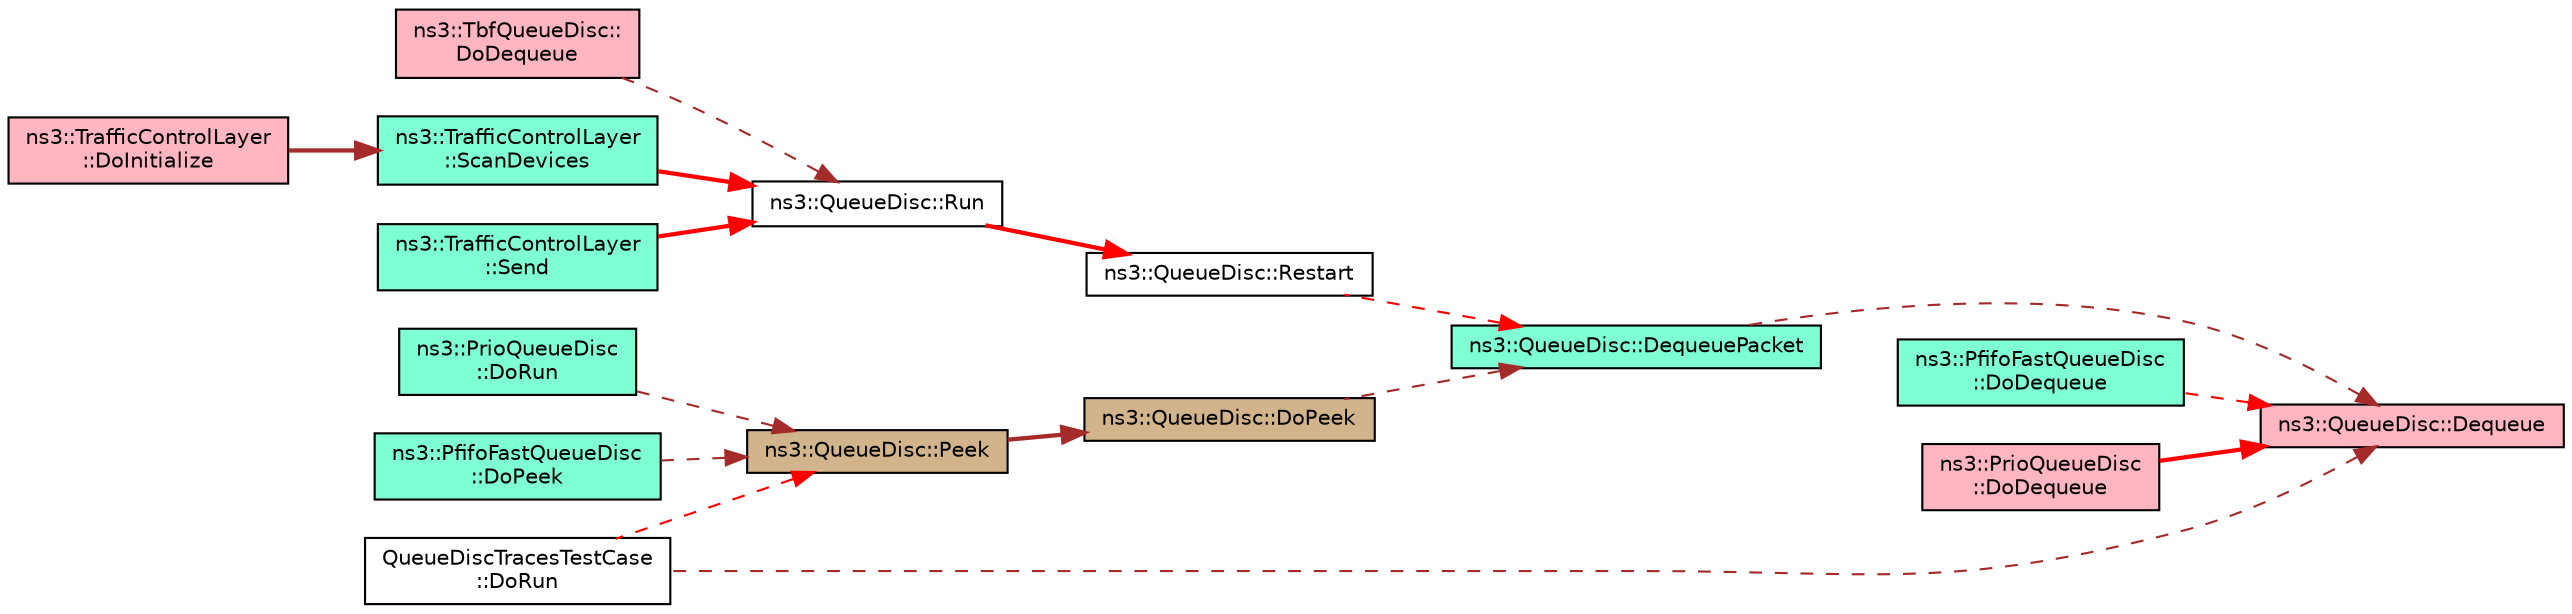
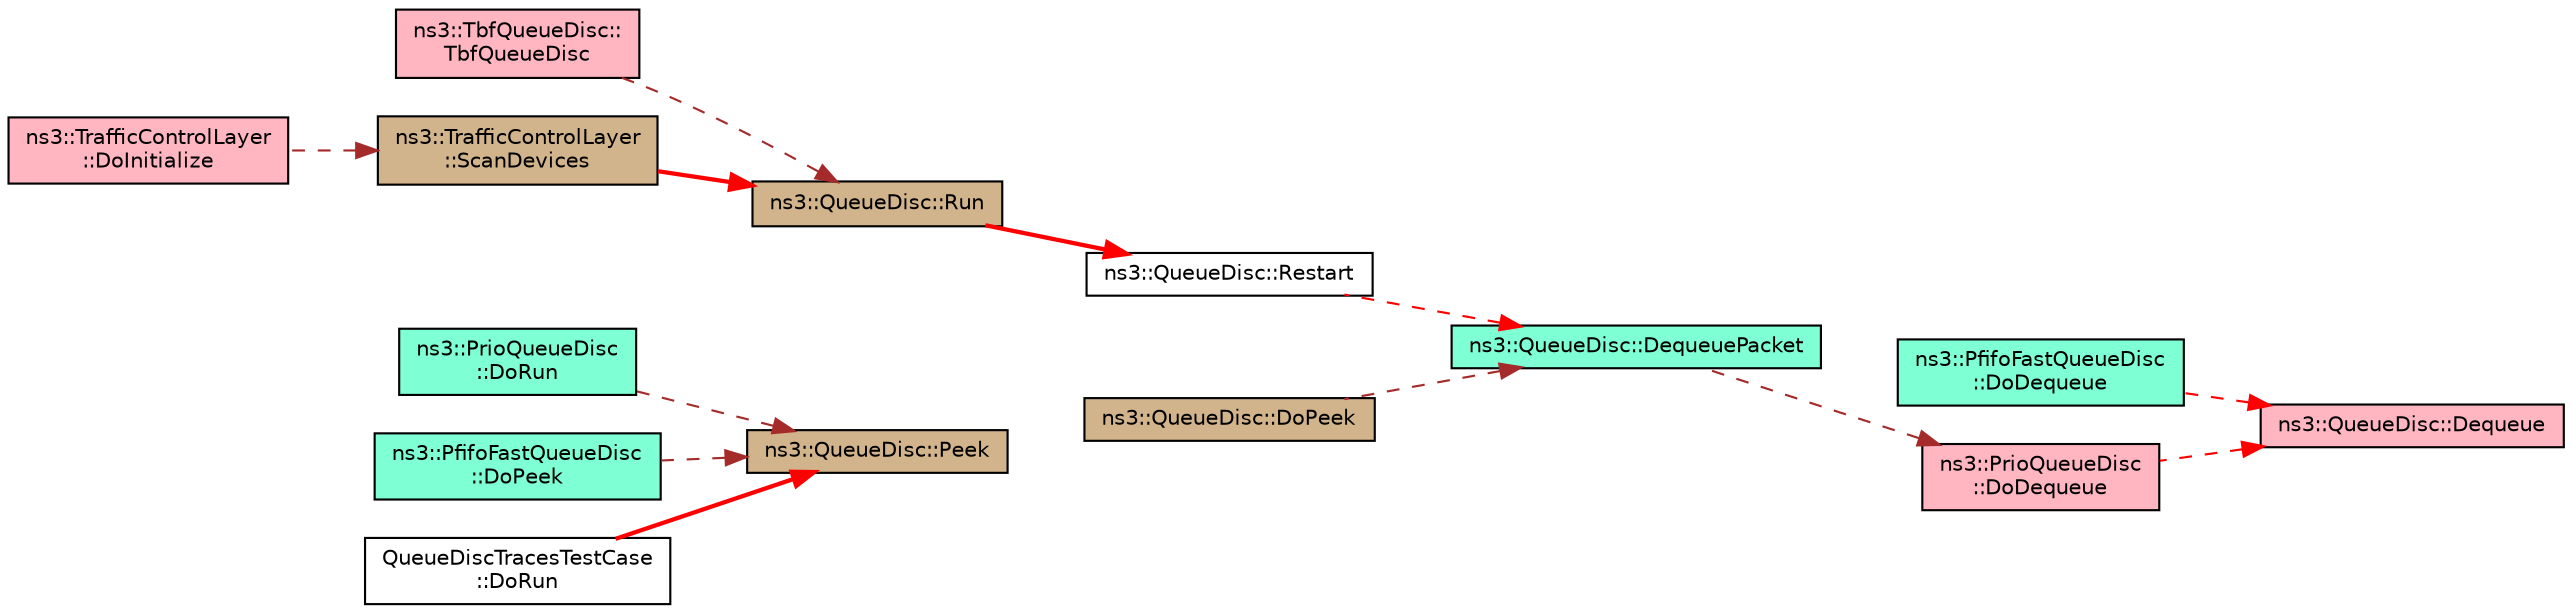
(518, 44) -> (518, 44)
(322, 150) -> (322, 150)
(518, 150) -> (518, 150)
(877, 204) -> (877, 204)
(518, 257) -> none
(2057, 305) -> (1810, 403)
(1035, 437) -> none
(2201, 455) -> (2201, 455)
(704, 509) -> (704, 509)
(1524, 571) -> none
